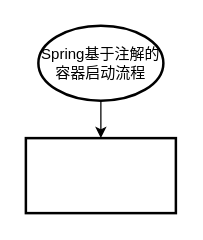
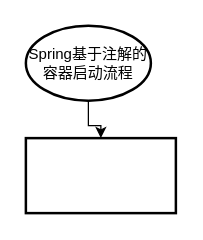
(101, 63) -> (88, 63)
